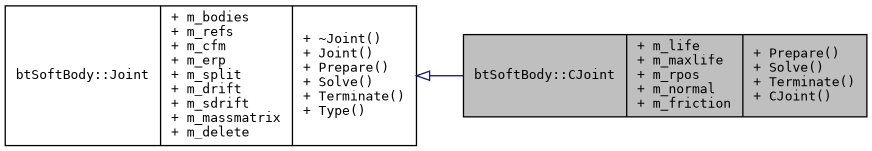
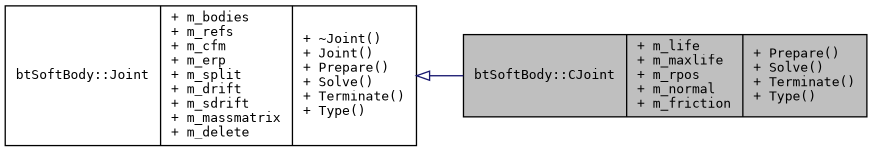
(793, 97) -> (785, 97)
